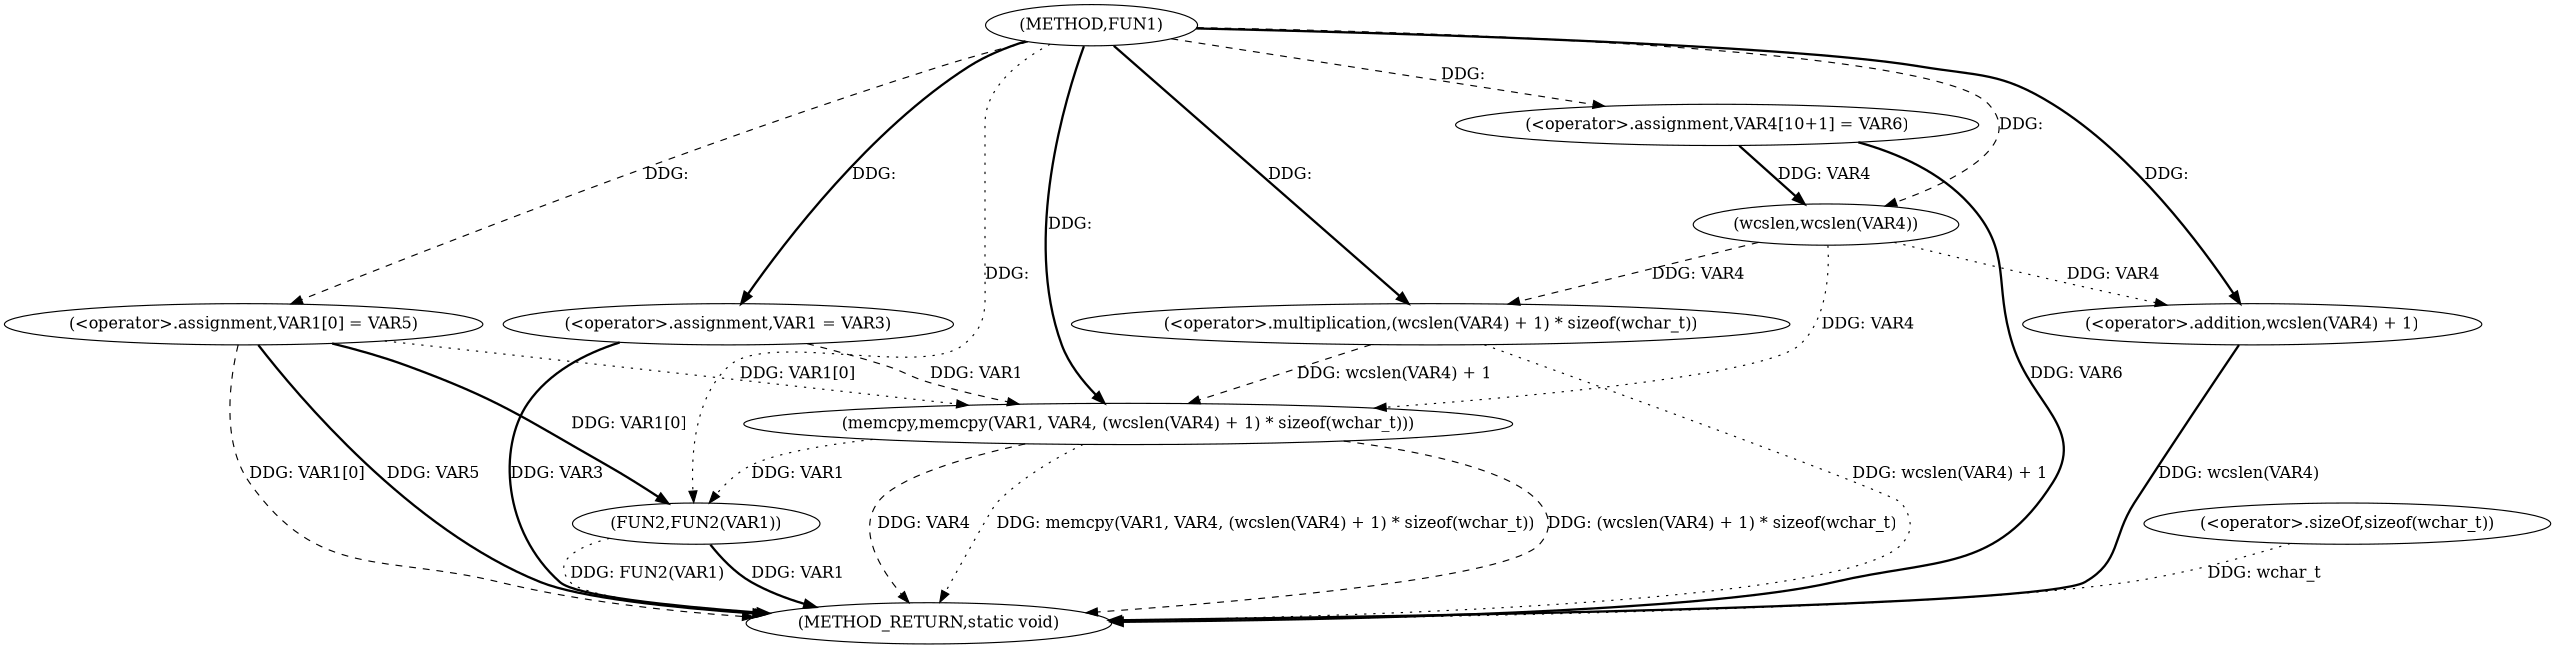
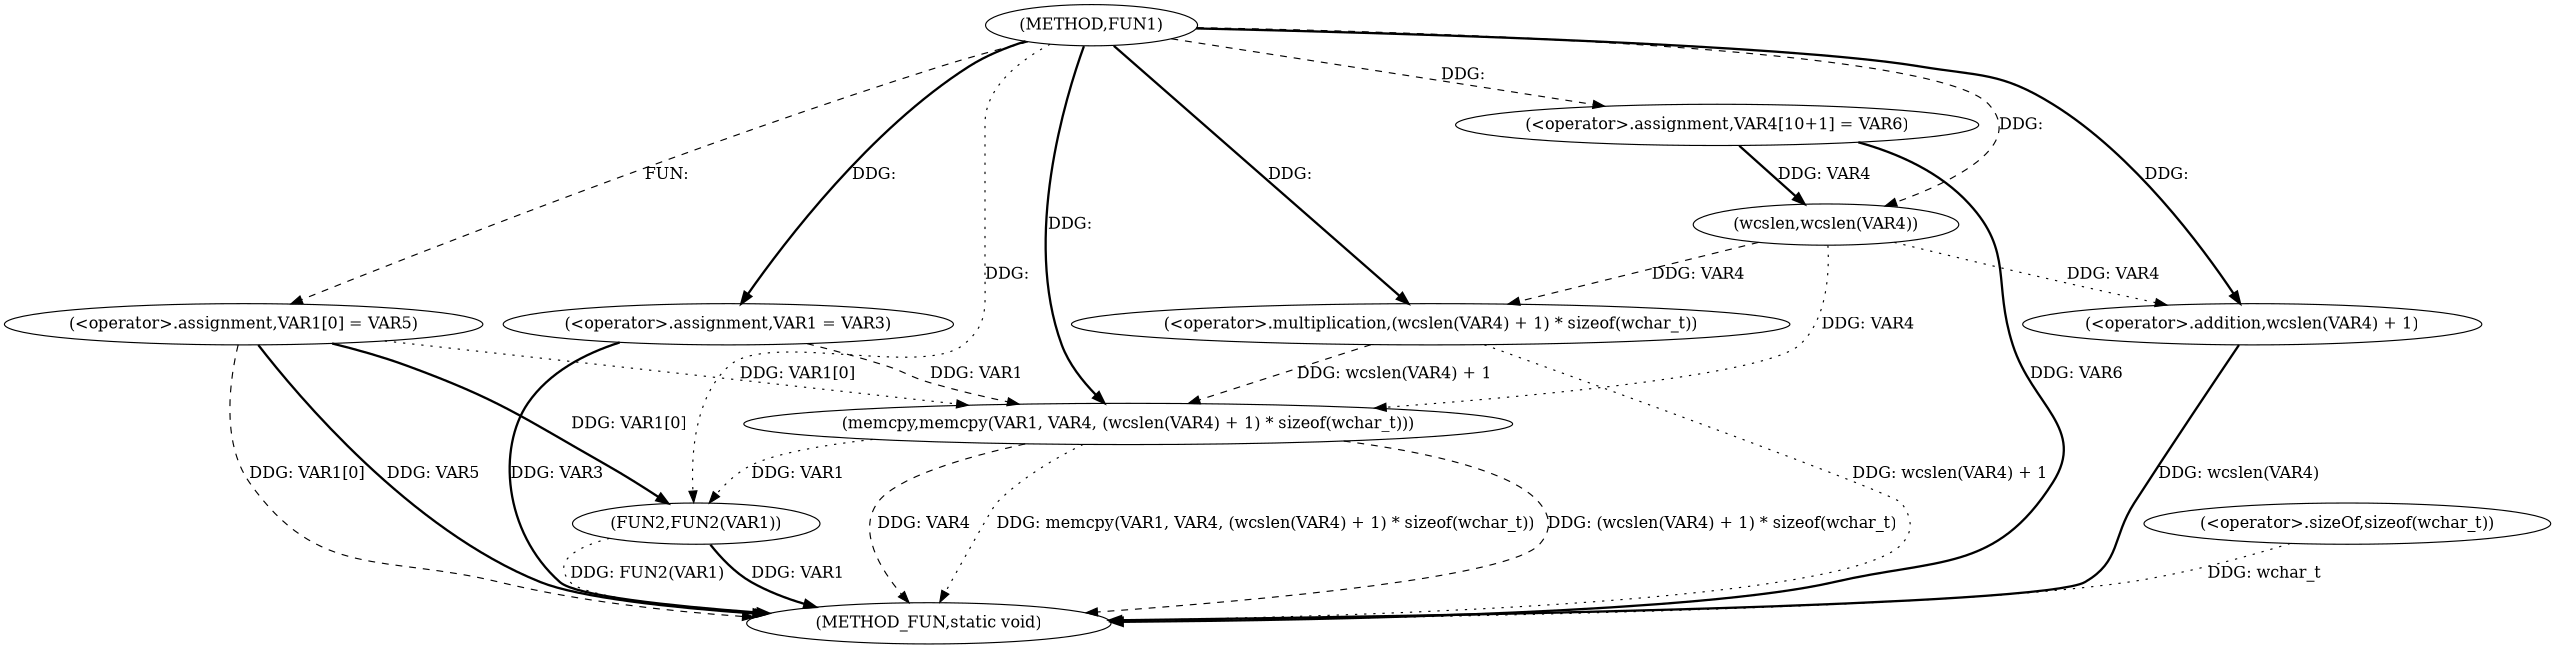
(669, 175) -> (669, 175)
(929, 623) -> (929, 623)
